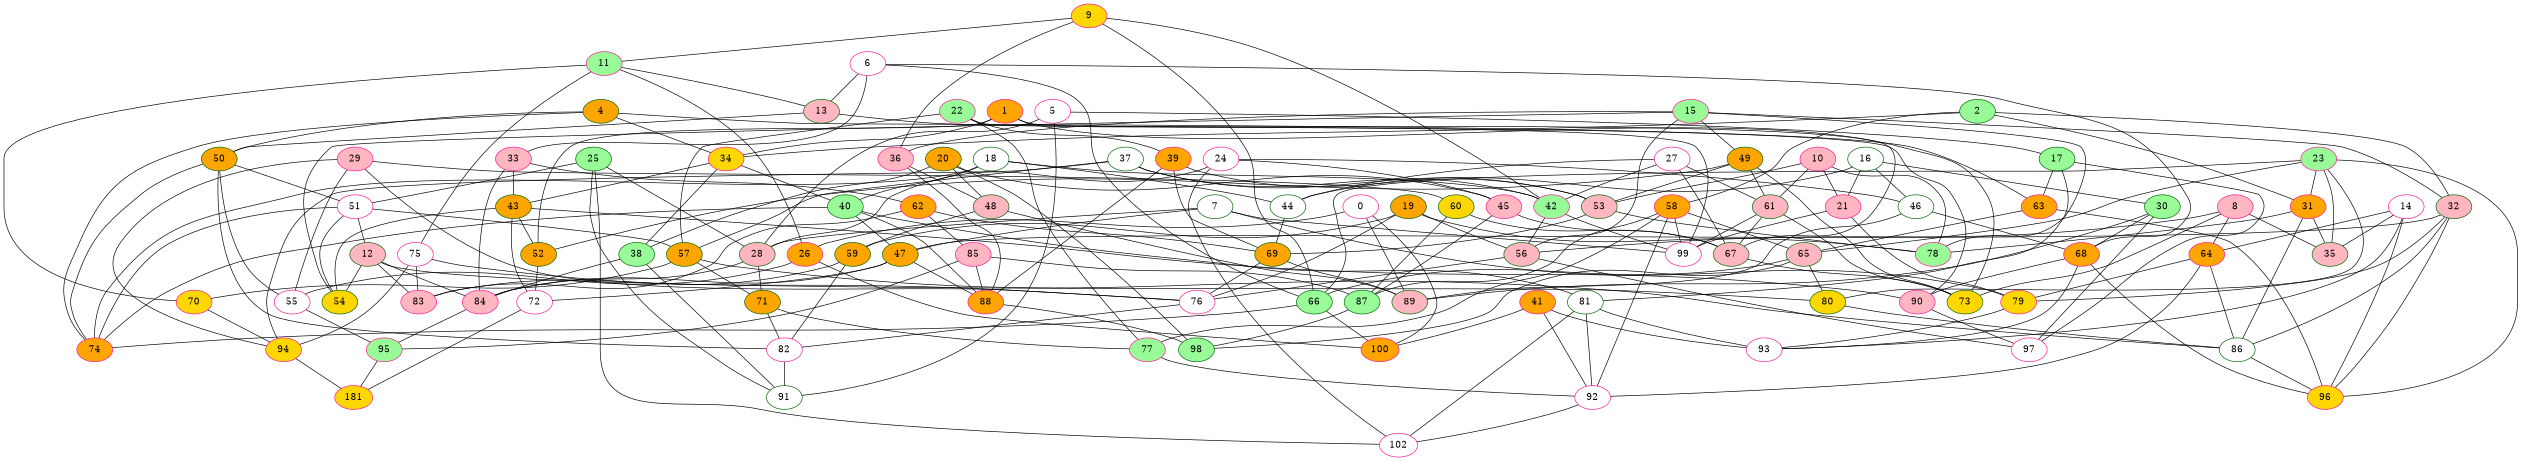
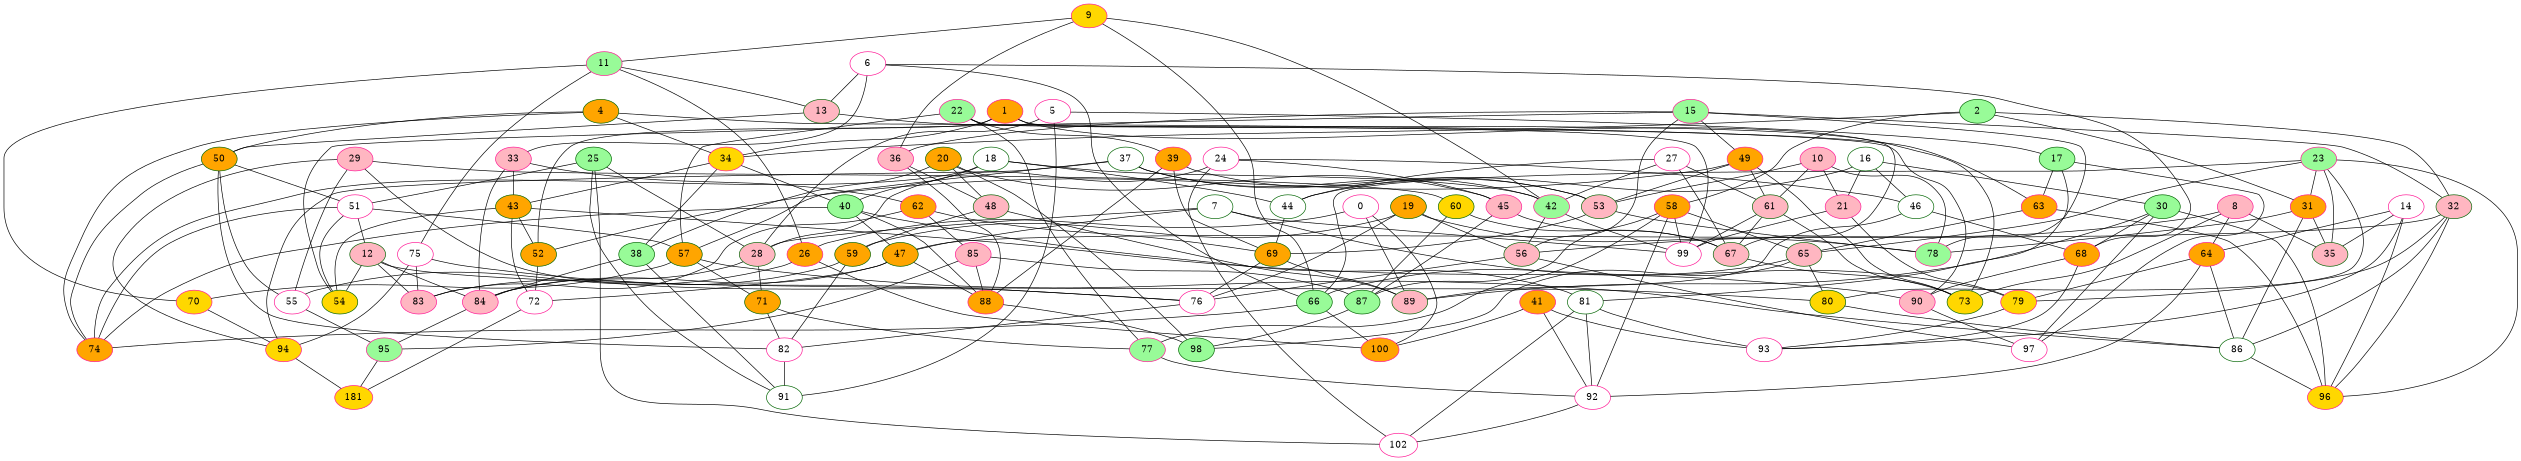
(1745, 159) -> (1745, 159)
(2195, 351) -> (2293, 262)
